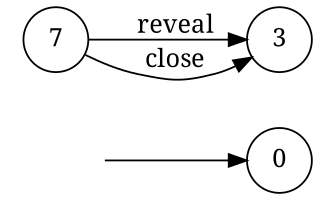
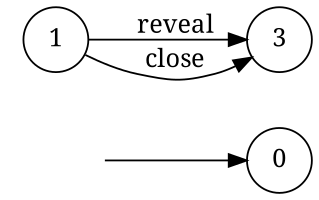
(56, 40) -> (56, 40)
